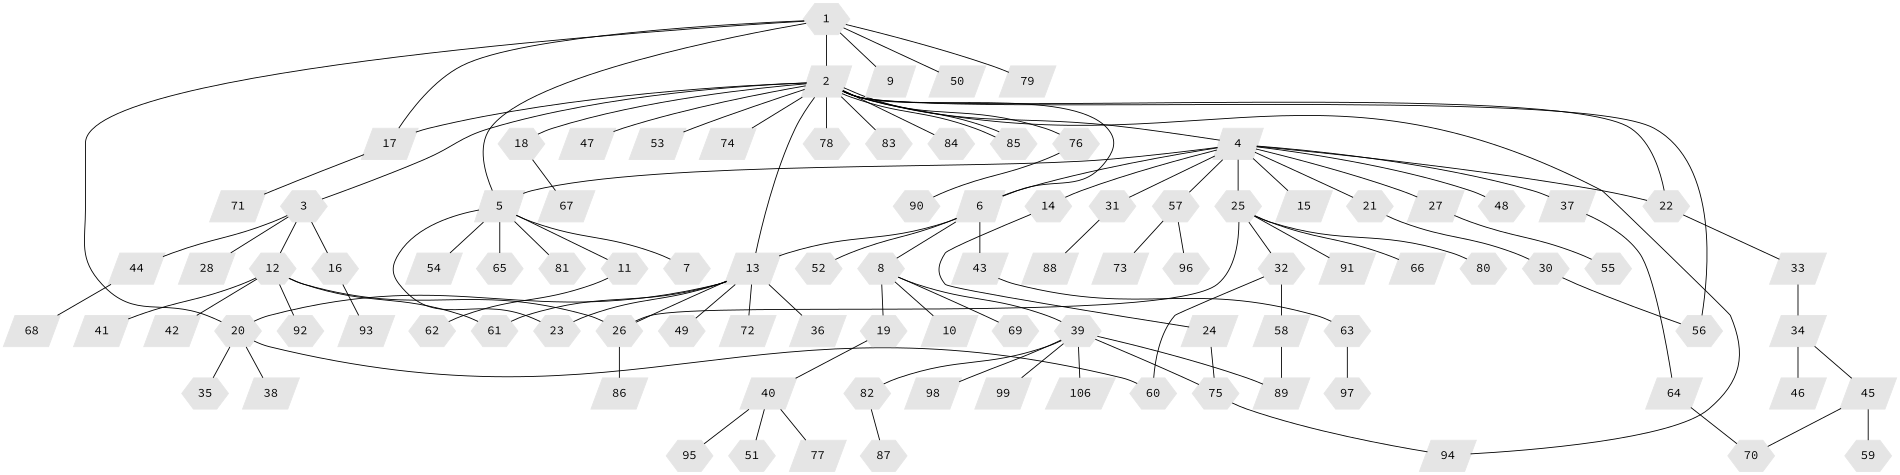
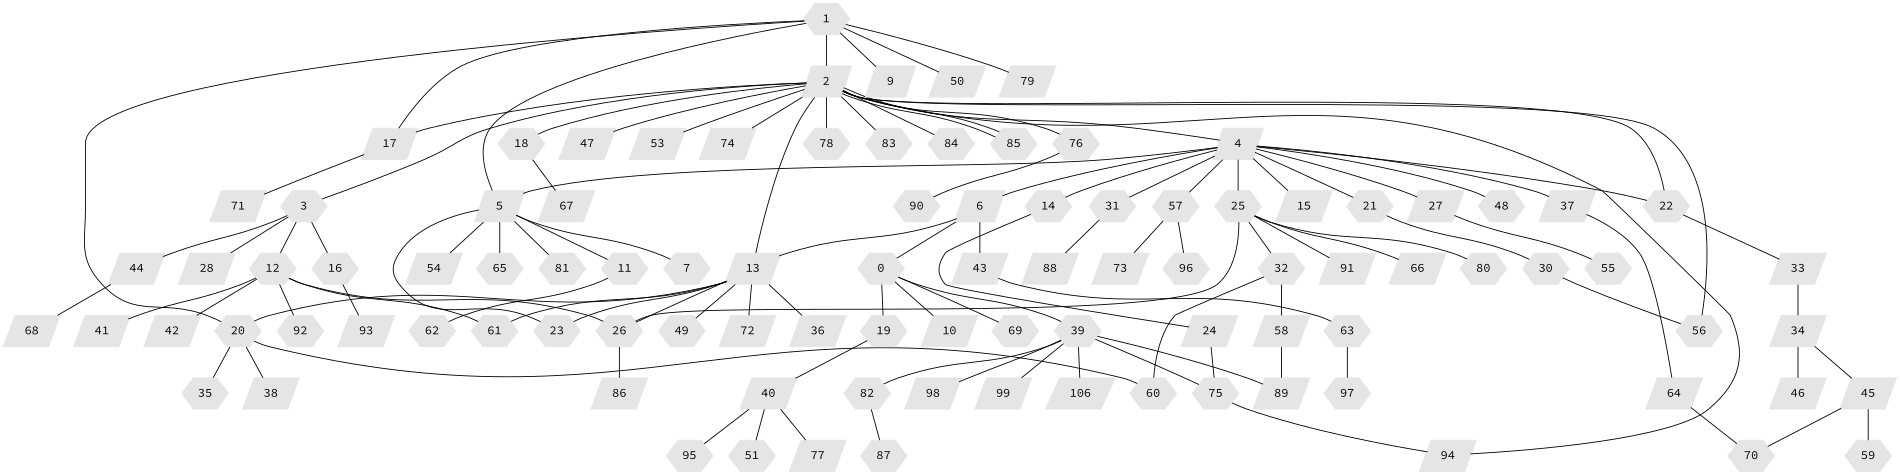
(1071, 111) -> none
(819, 269) -> none
(881, 269) -> (881, 269)
